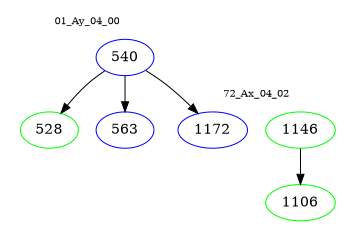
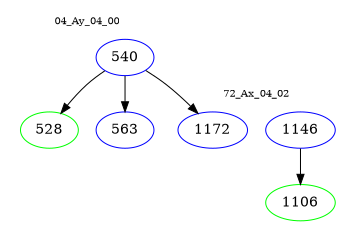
(87, 22) -> (87, 22)
(300, 130) -> (300, 130)
